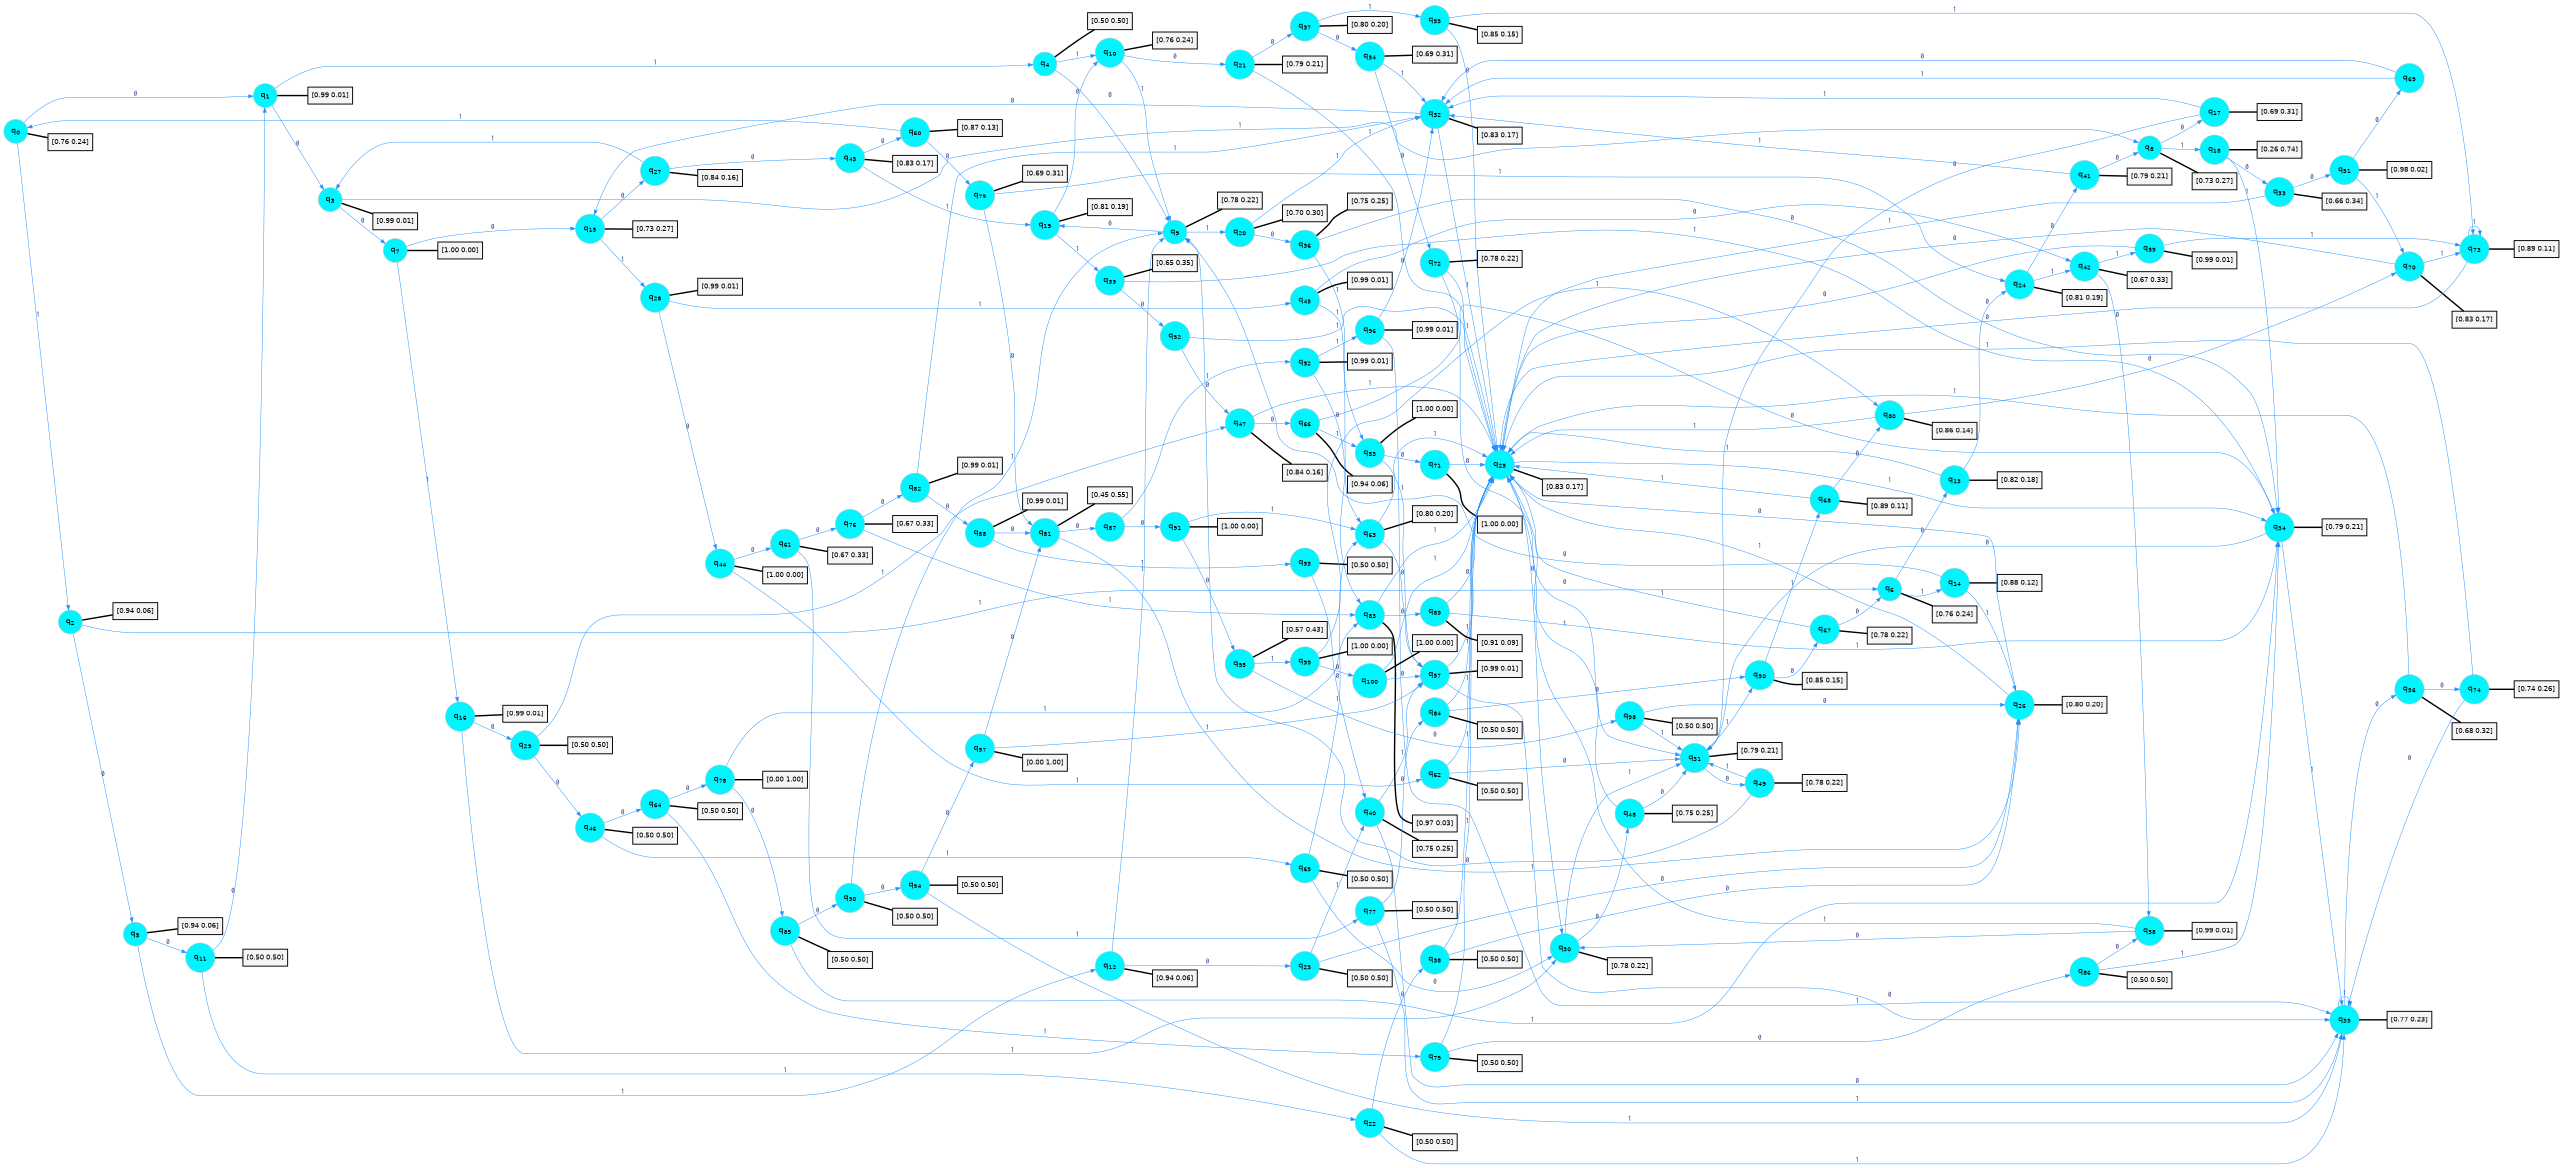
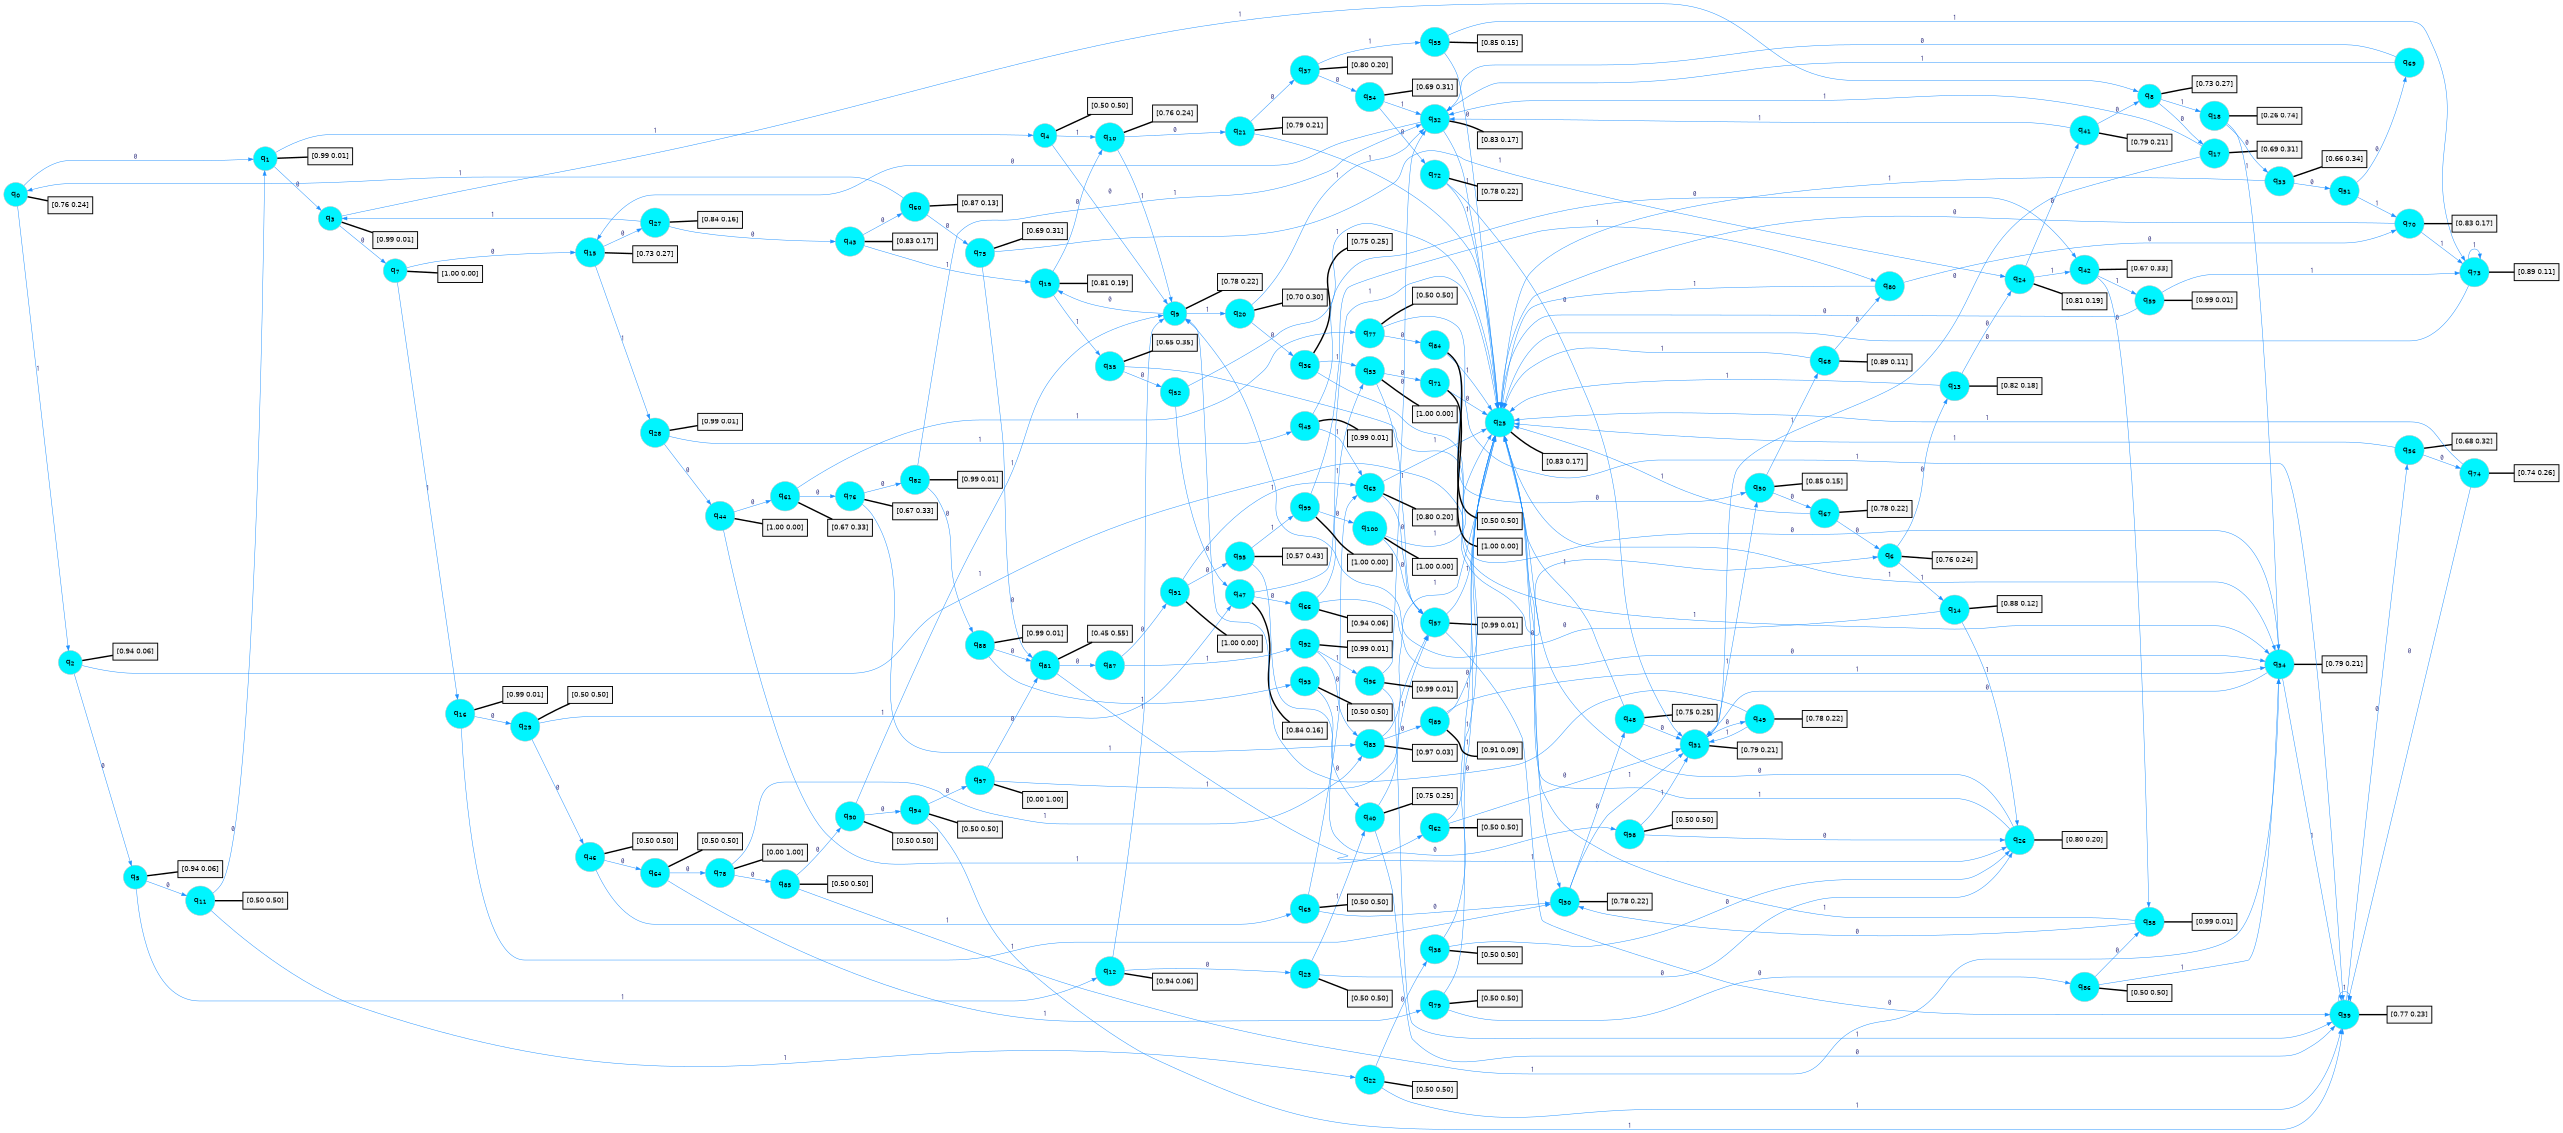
(2409, 170) -> none
(1955, 431) -> none
